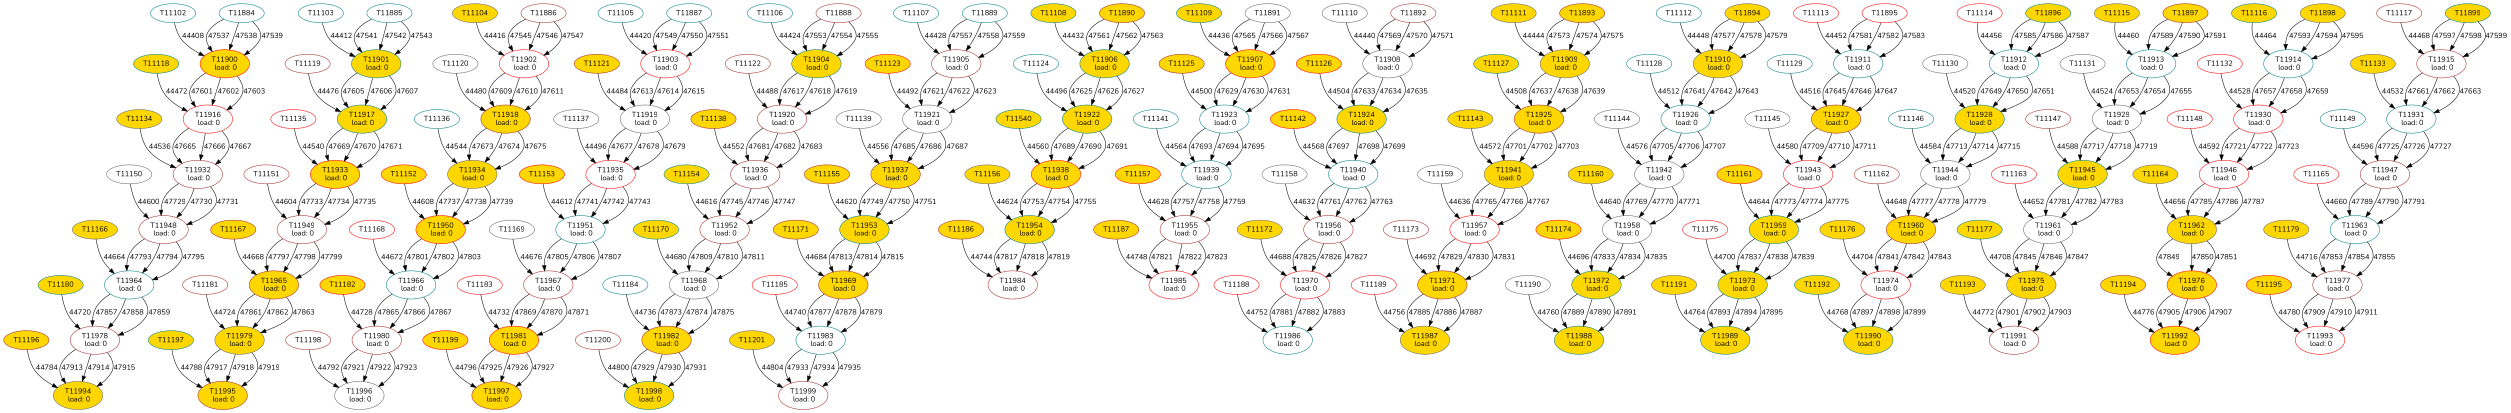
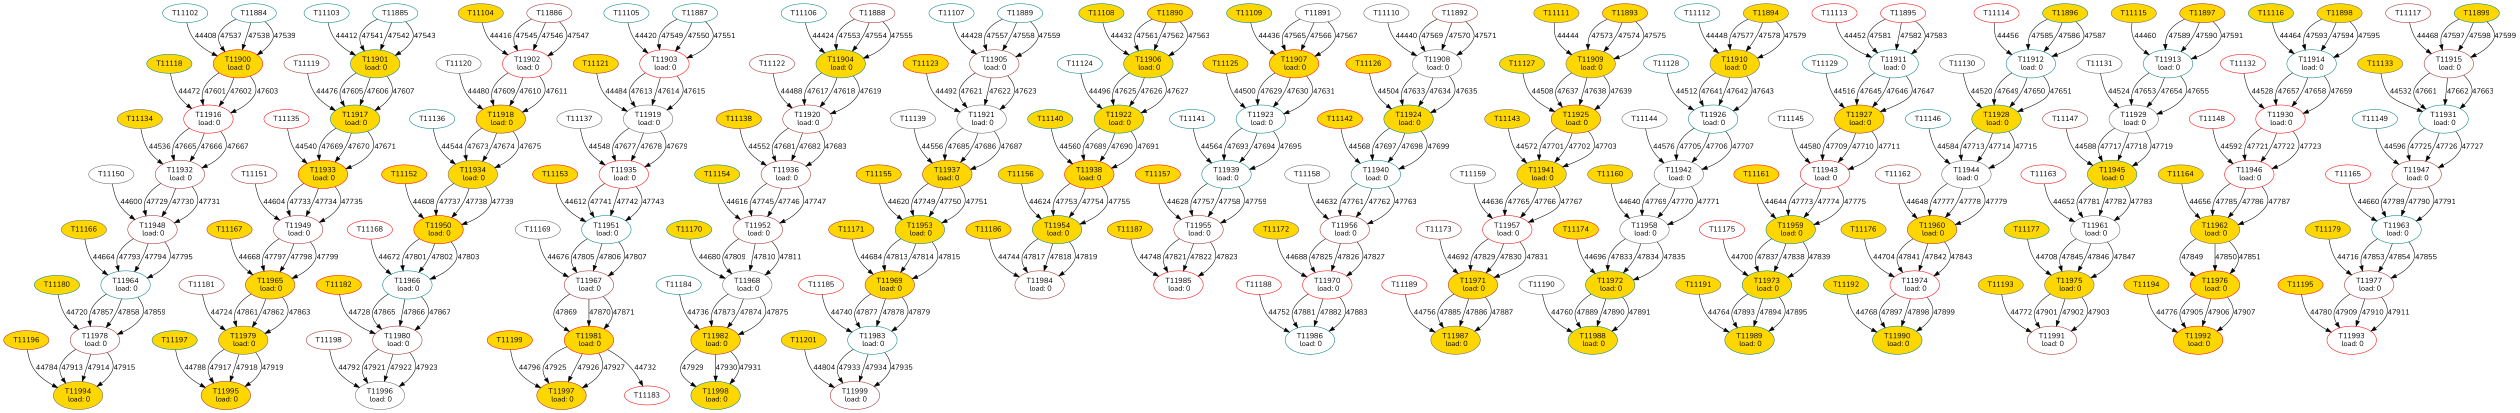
(1019, 119) -> (1050, 119)
(596, 147) -> (600, 147)
(485, 311) -> (626, 363)
(598, 340) -> none
